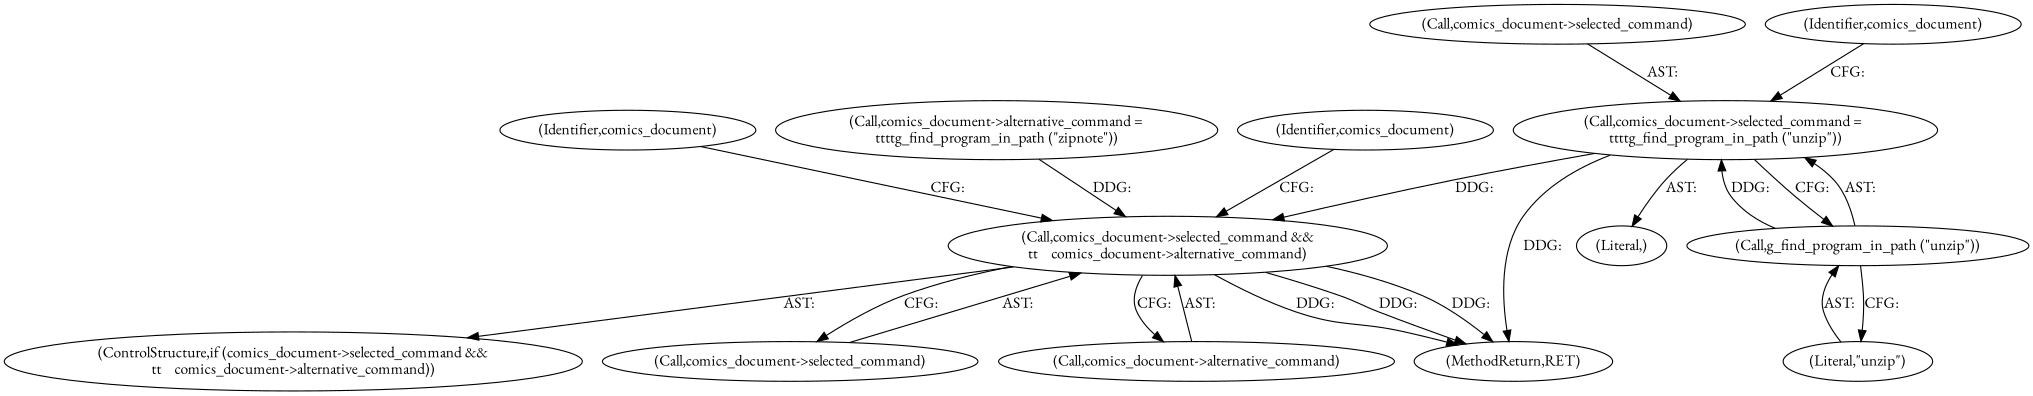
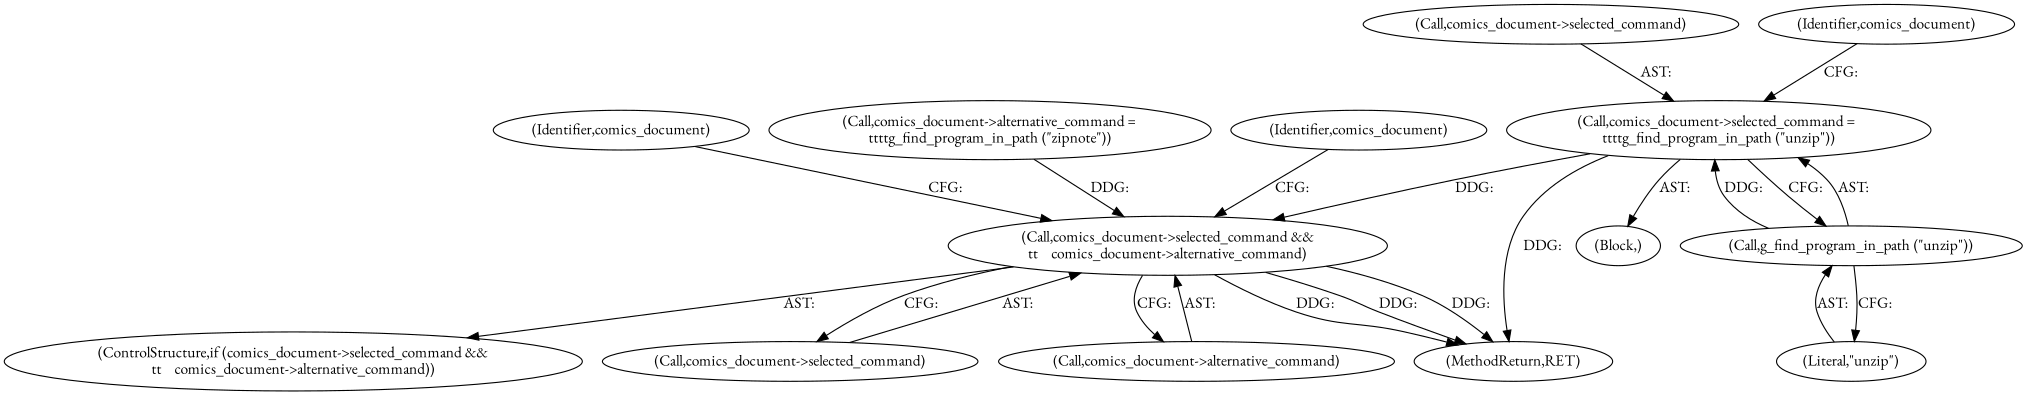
(1622, 246) -> (1618, 246)
